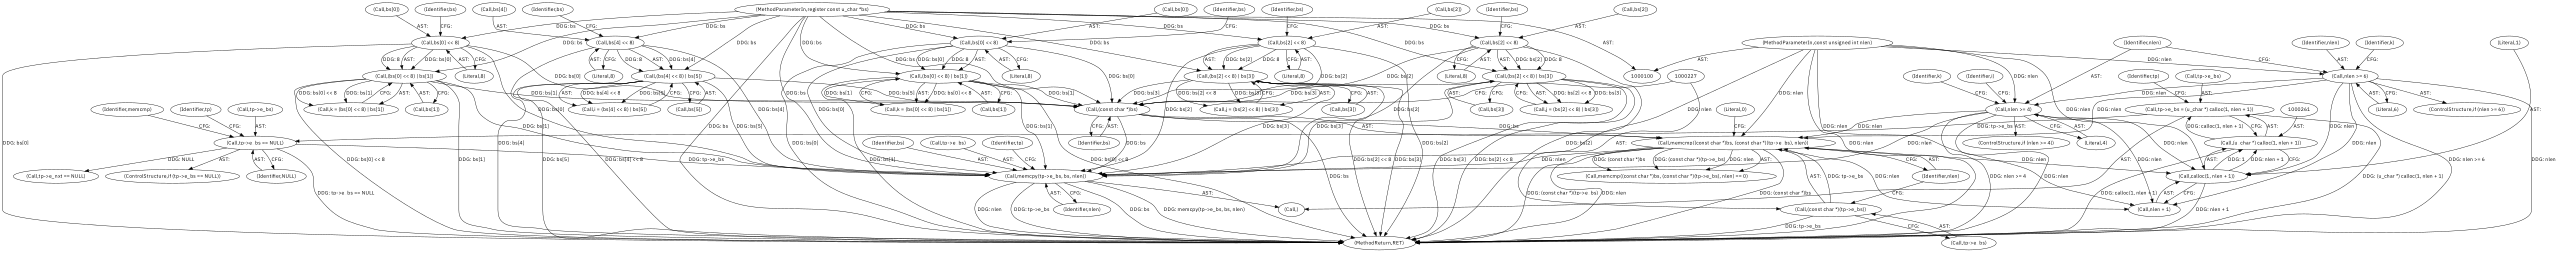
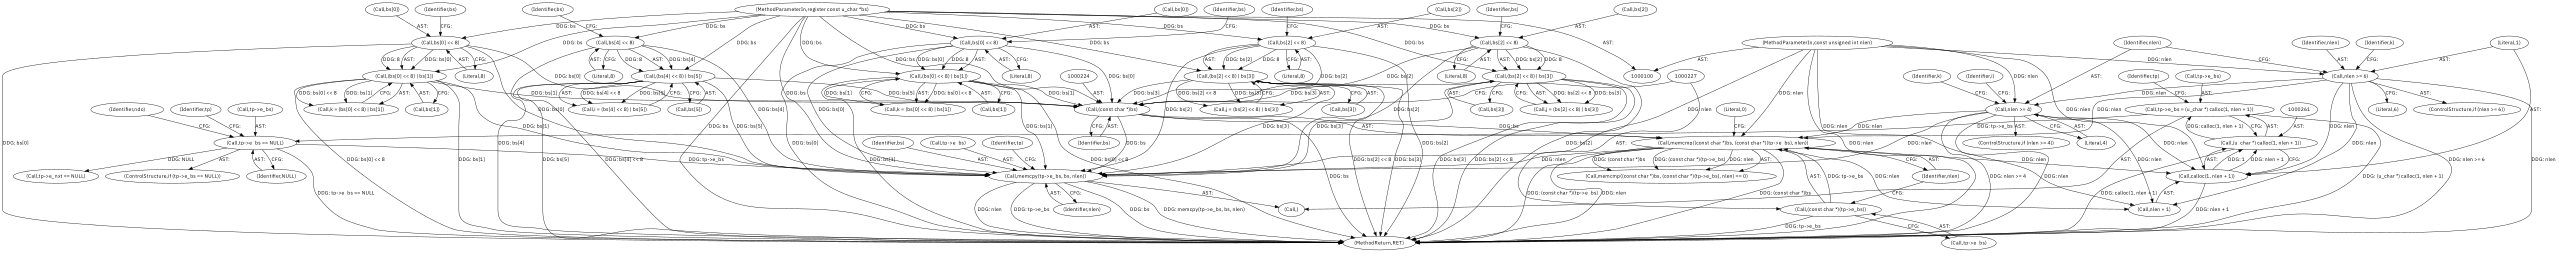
(494, 10) -> none
none -> (1079, 76)
(2368, 95) -> (2434, 59)
(127, 110) -> (127, 110)
(2182, 192) -> none
